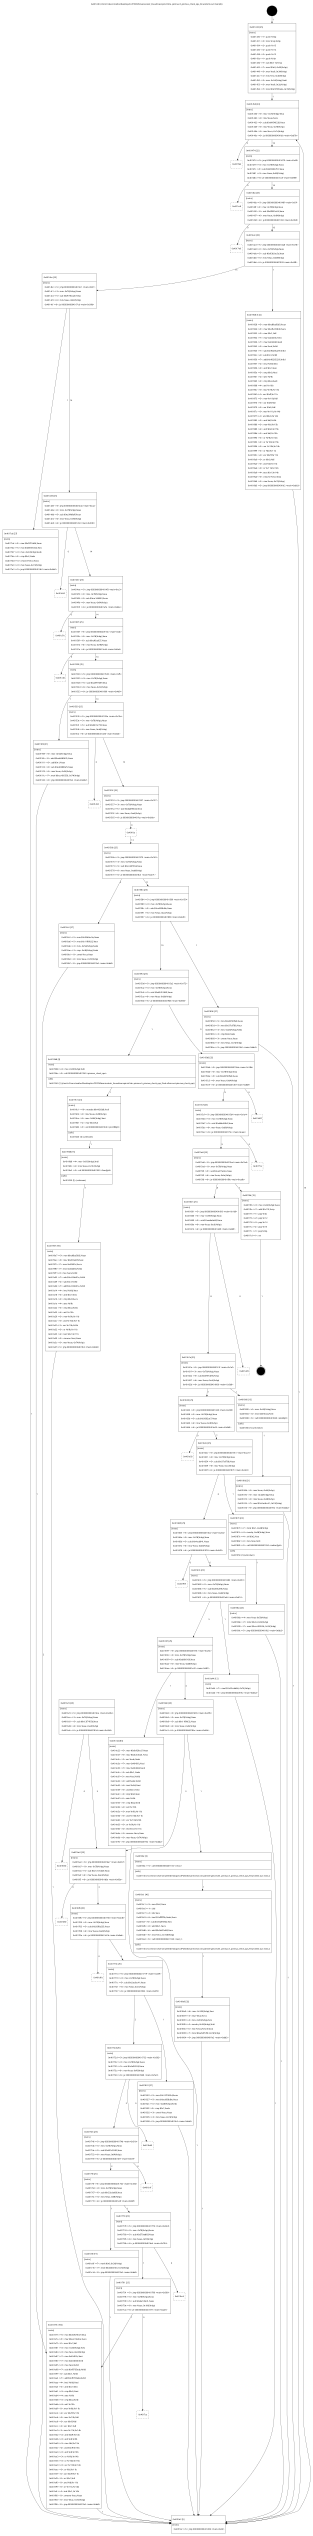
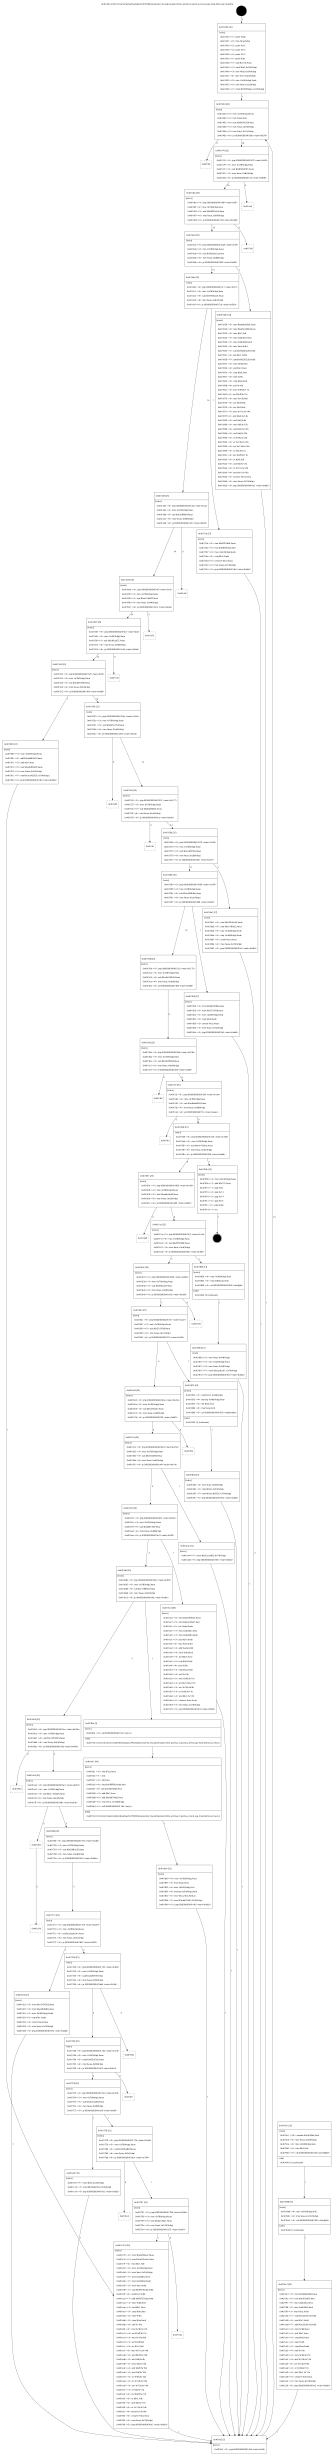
(131, 840) -> (169, 825)
(121, 1071) -> none
(178, 1811) -> (99, 1658)
(98, 1956) -> (36, 1886)
